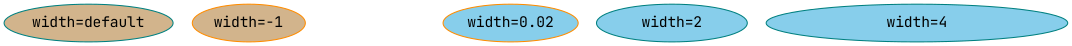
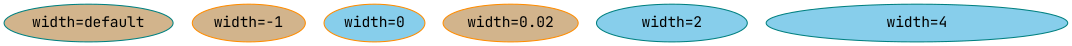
none -> (374, 23)
(511, 23) -> (511, 23)
